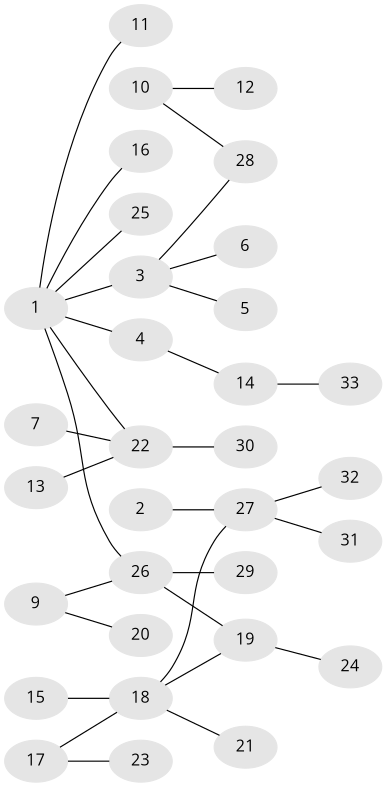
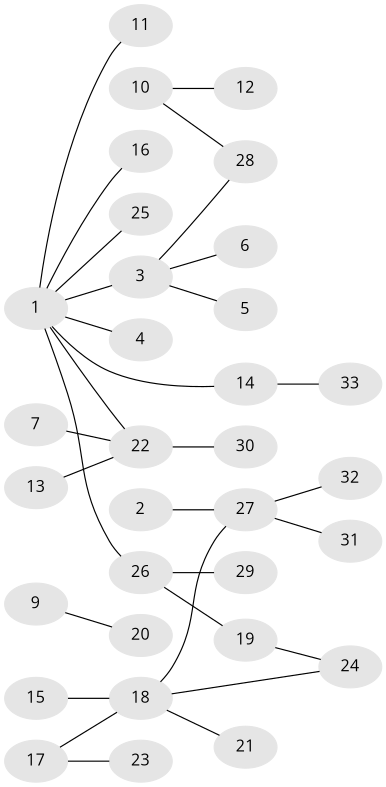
(193, 362) -> (125, 377)
(89, 588) -> none
(193, 669) -> (246, 683)
